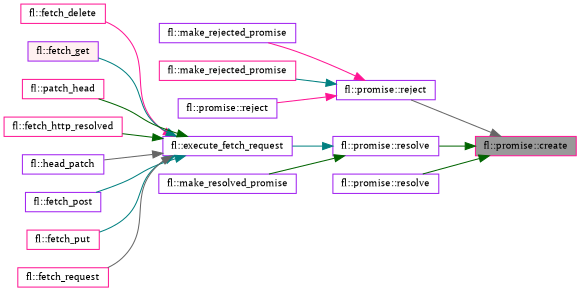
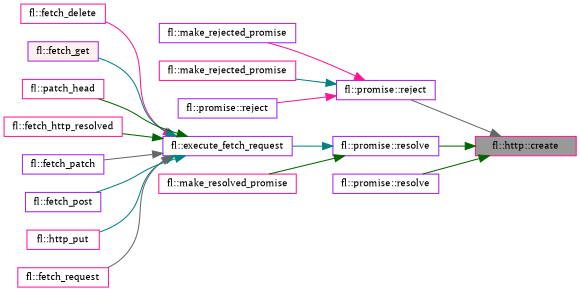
(526, 146) -> (526, 146)
(63, 164) -> (63, 164)
(228, 184) -> (228, 184)
(63, 240) -> (63, 240)
